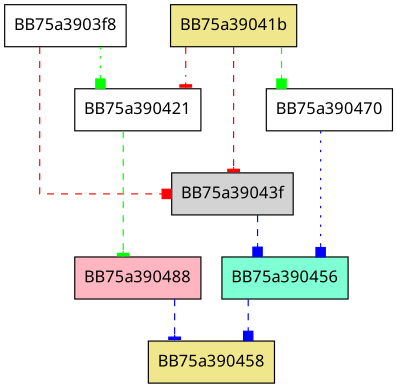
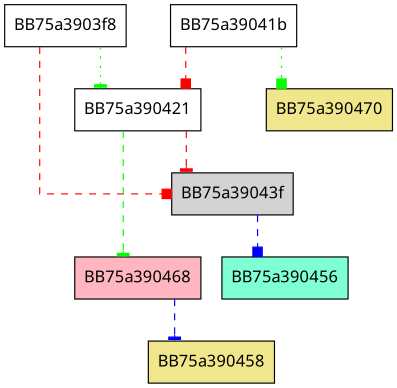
(234, 26) -> (234, 26)
(100, 62) -> (100, 62)
(186, 62) -> (186, 62)
(282, 62) -> (282, 62)
(234, 107) -> (186, 149)
(329, 110) -> (329, 110)
(321, 188) -> none
(138, 278) -> (138, 278)
(248, 314) -> none
